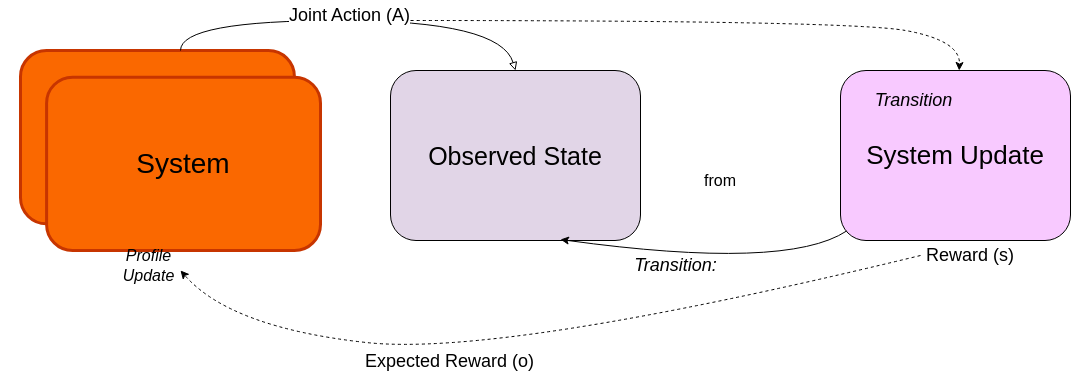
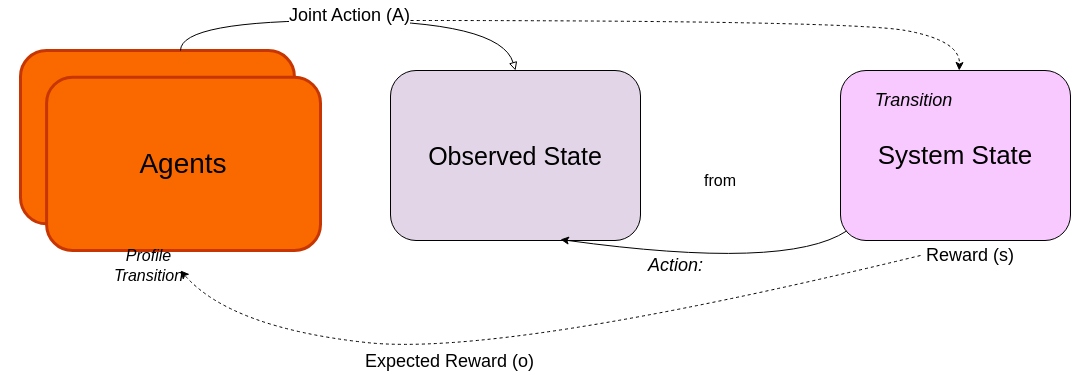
(956, 156) -> (956, 156)
(184, 164) -> (184, 164)
(149, 266) -> (149, 266)
(676, 266) -> (676, 266)
